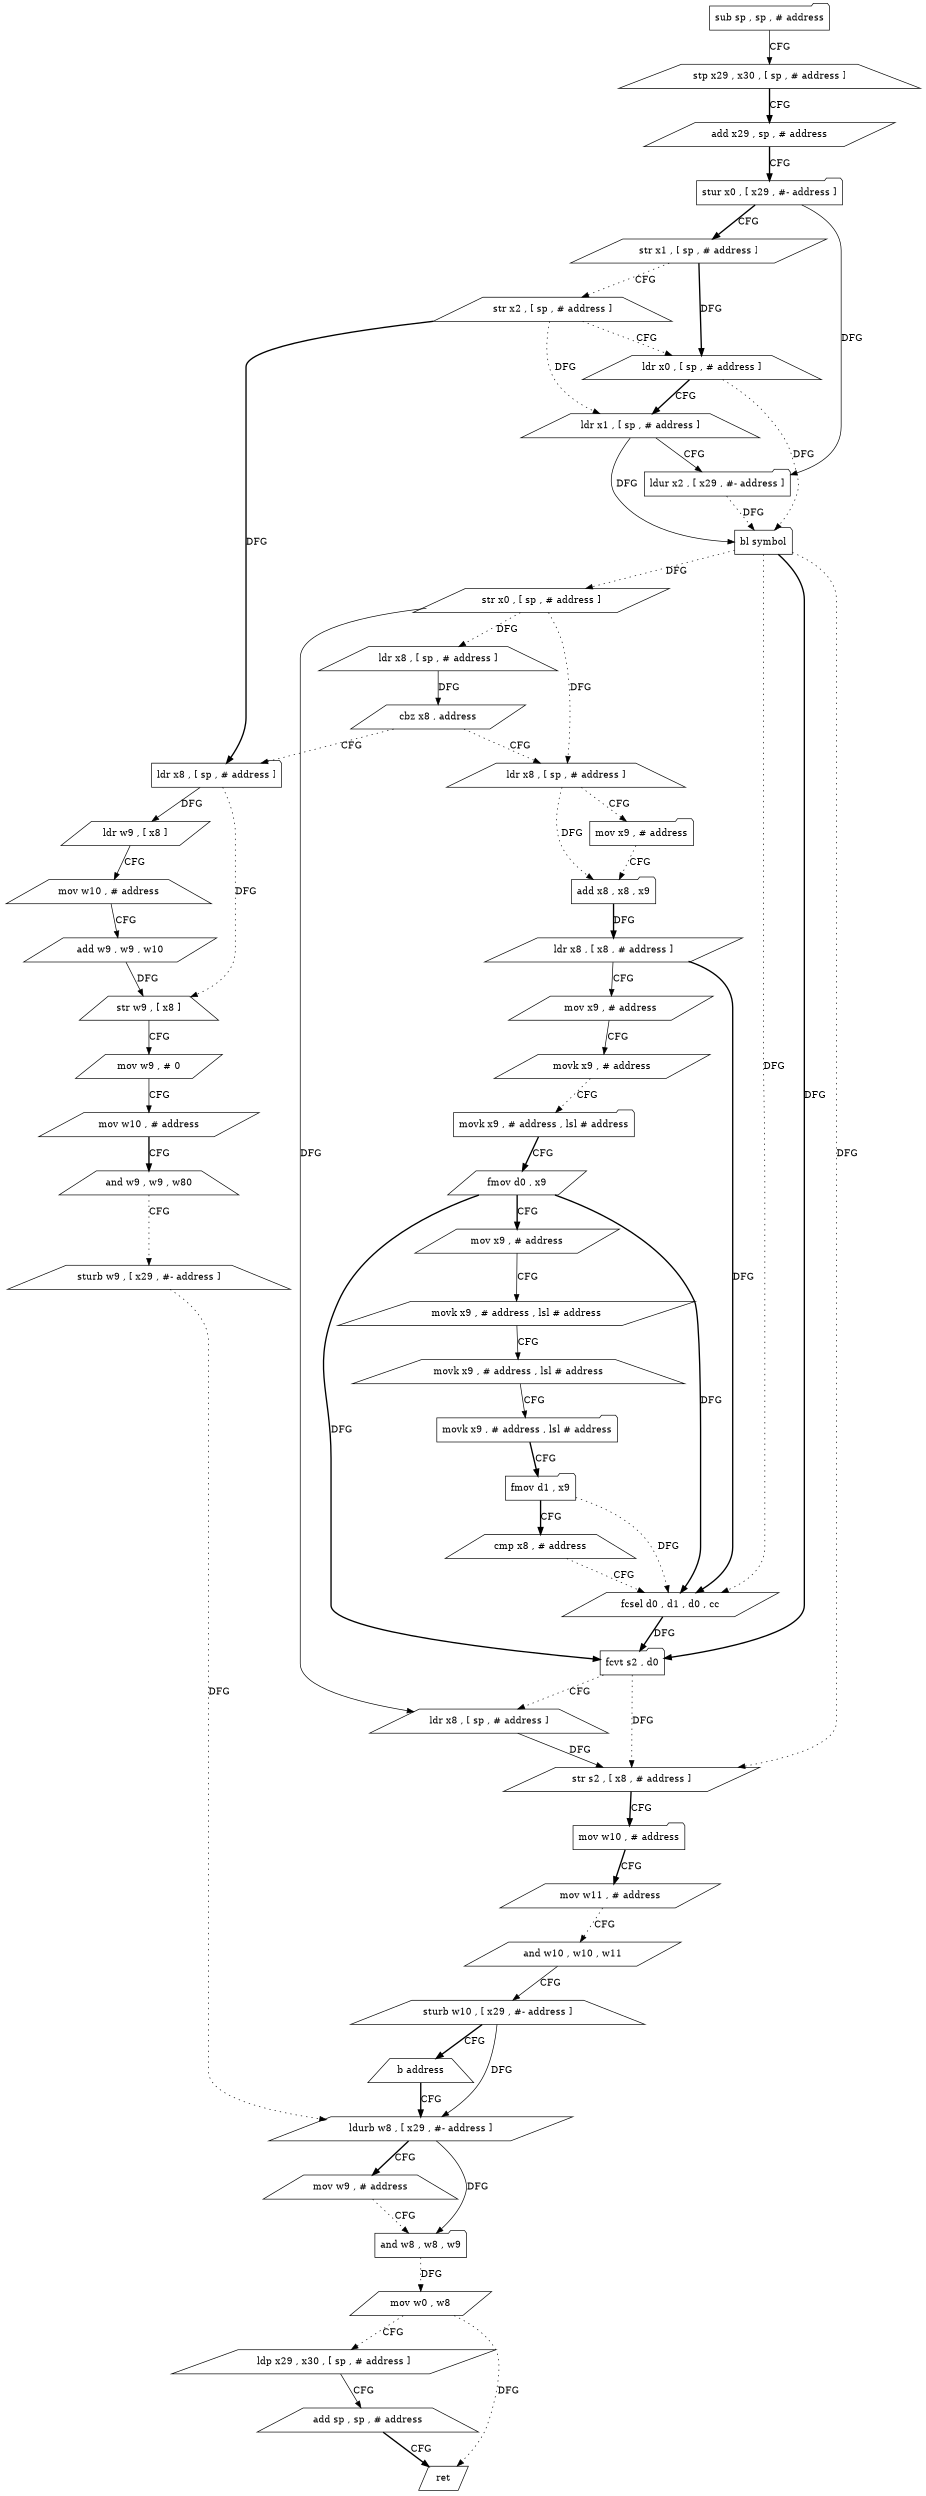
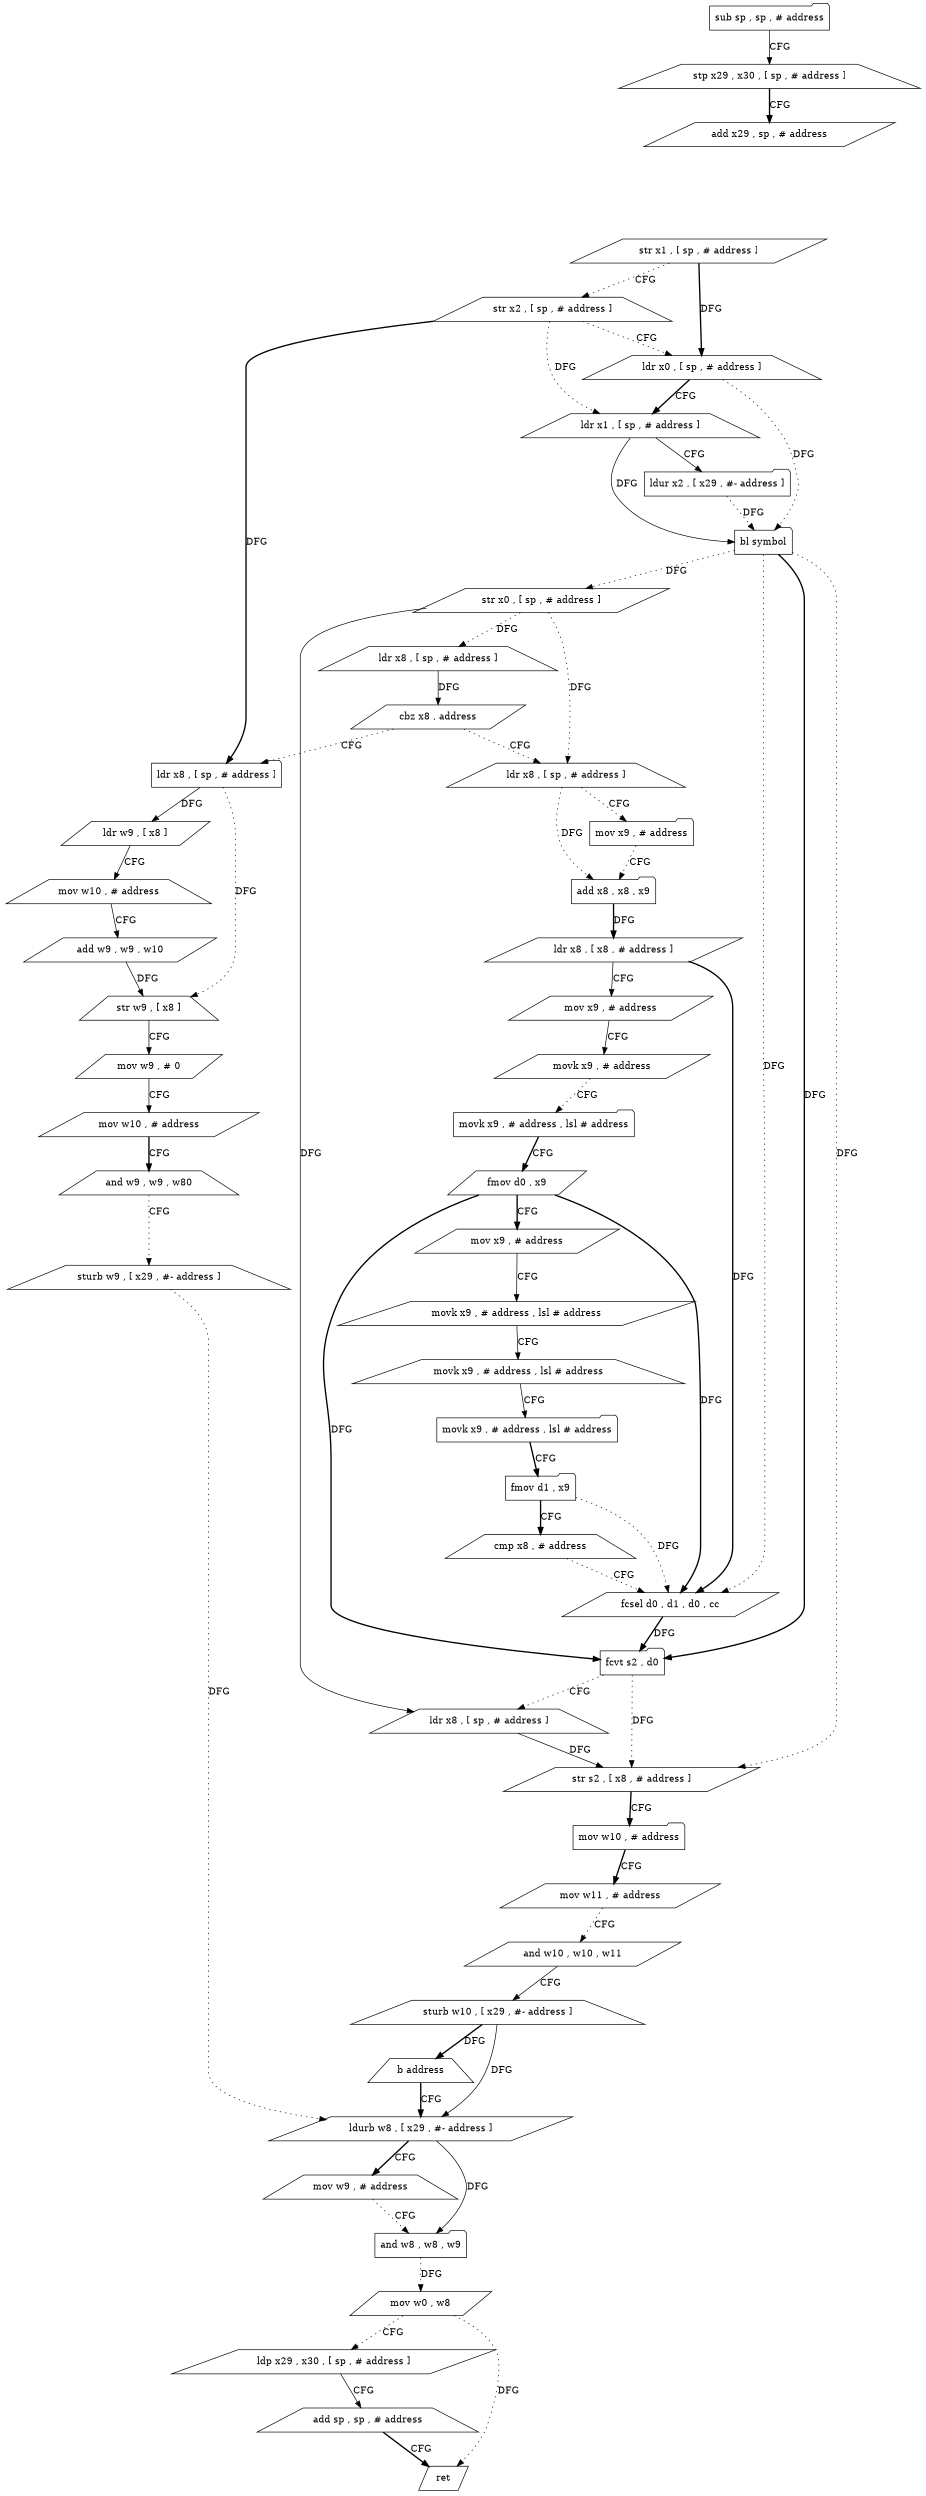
(770, 193) -> none
(475, 2041) -> (475, 2041)
